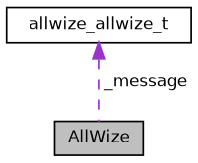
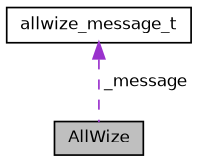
(99, 25) -> (99, 25)
